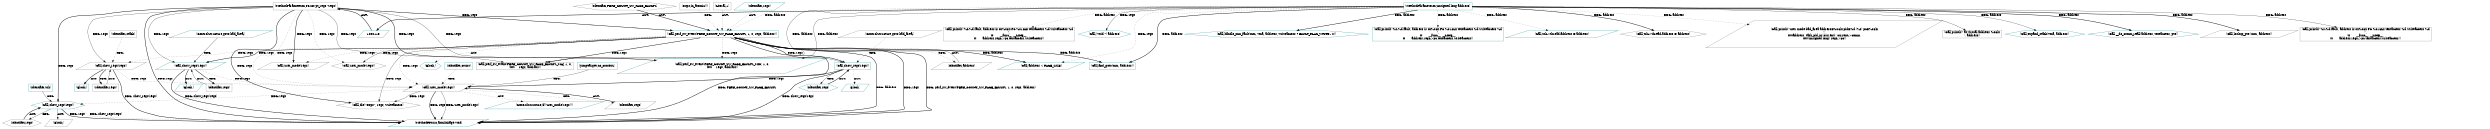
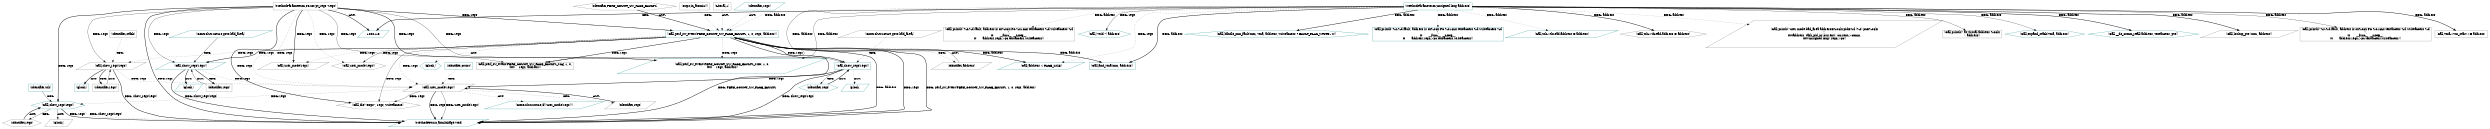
(359, 15) -> (349, 17)
(646, 15) -> (646, 15)
none -> (2461, 34)
(597, 66) -> none
(1112, 66) -> (1112, 66)
